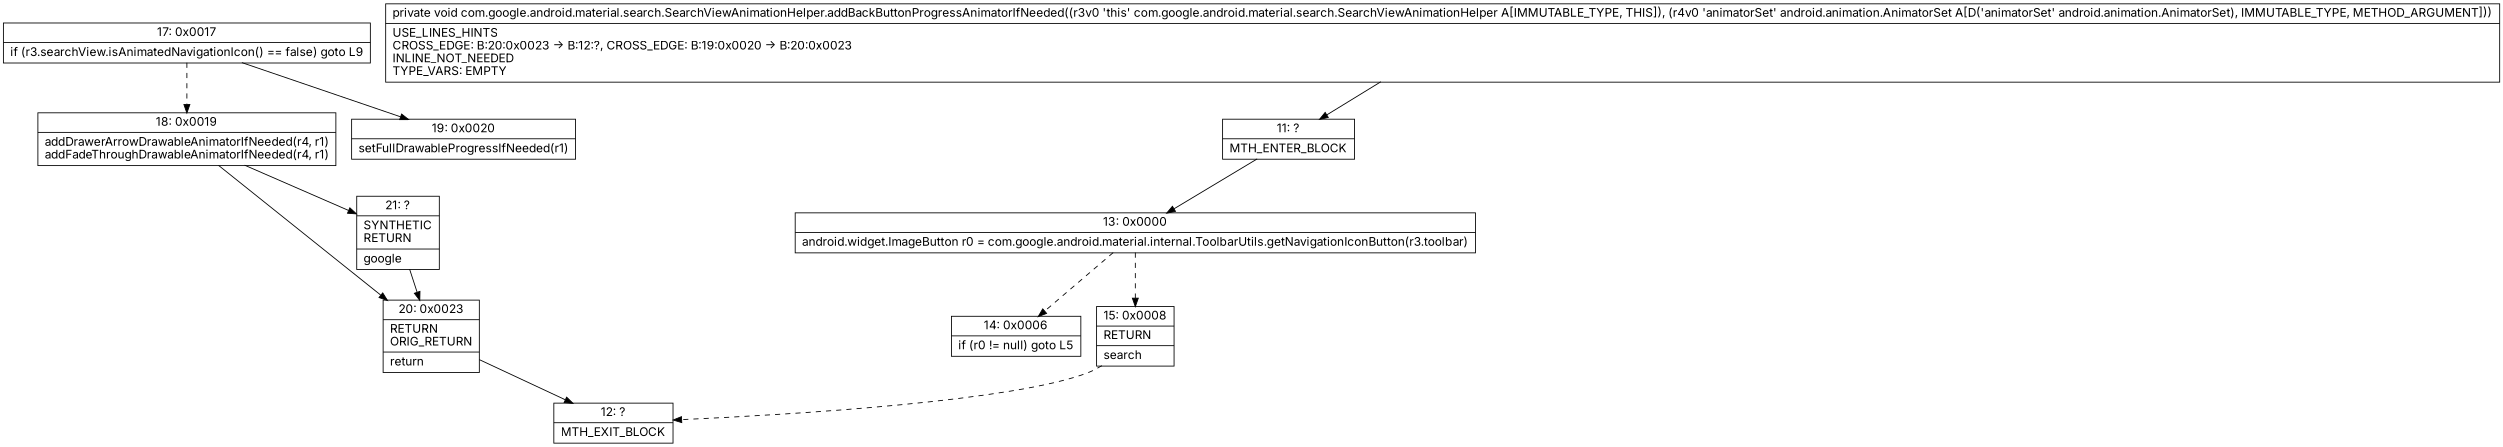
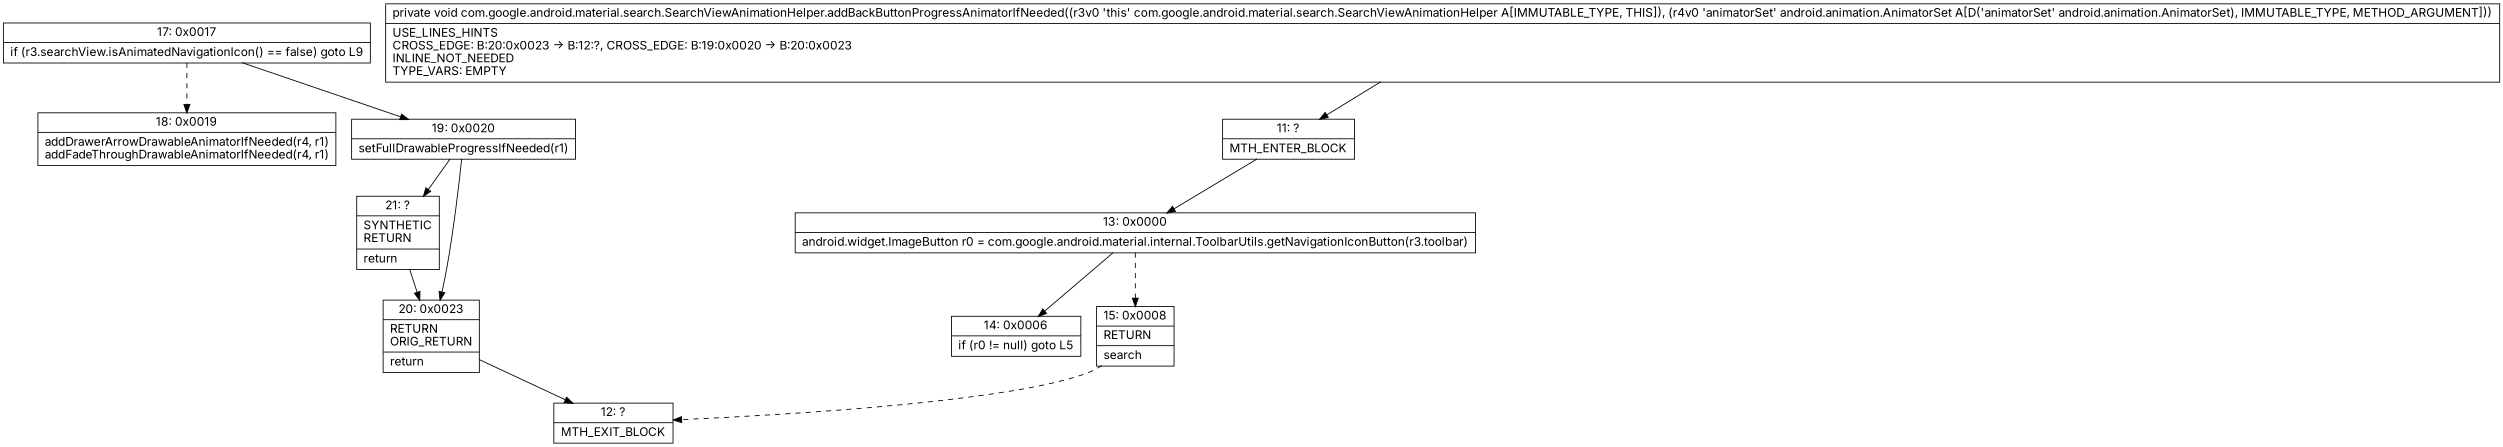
(296, 188) -> (439, 174)
(300, 230) -> (454, 226)
(383, 259) -> (381, 259)
(1079, 282) -> (1079, 282)
